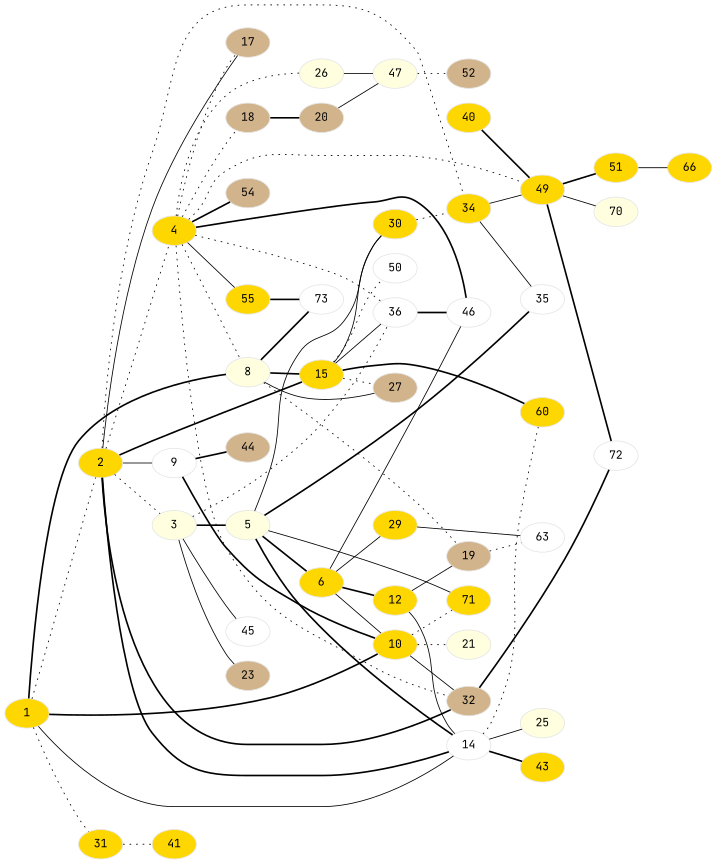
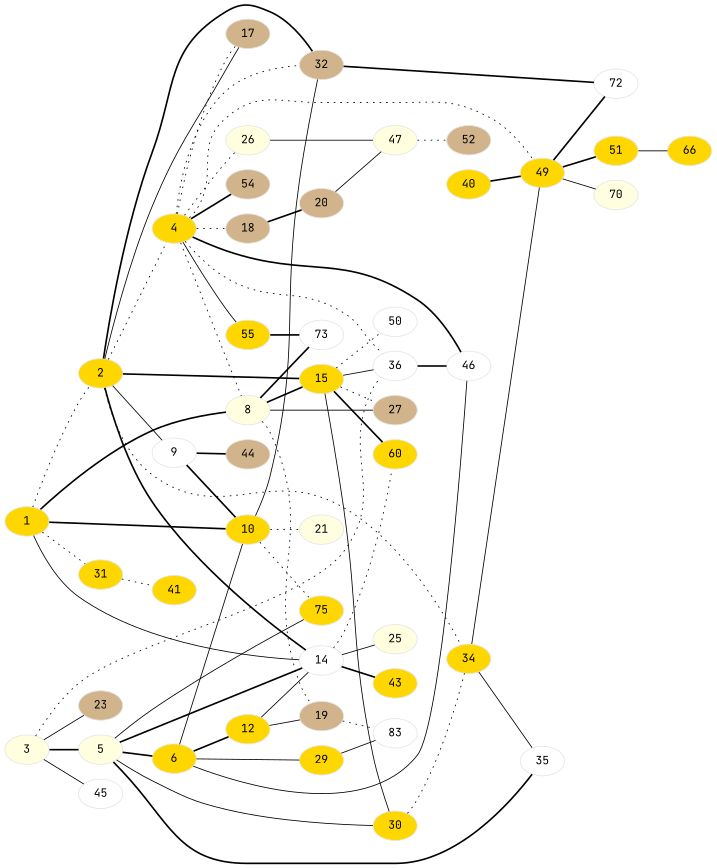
(137, 494) -> none
(542, 537) -> (395, 733)
(469, 600) -> (321, 611)
